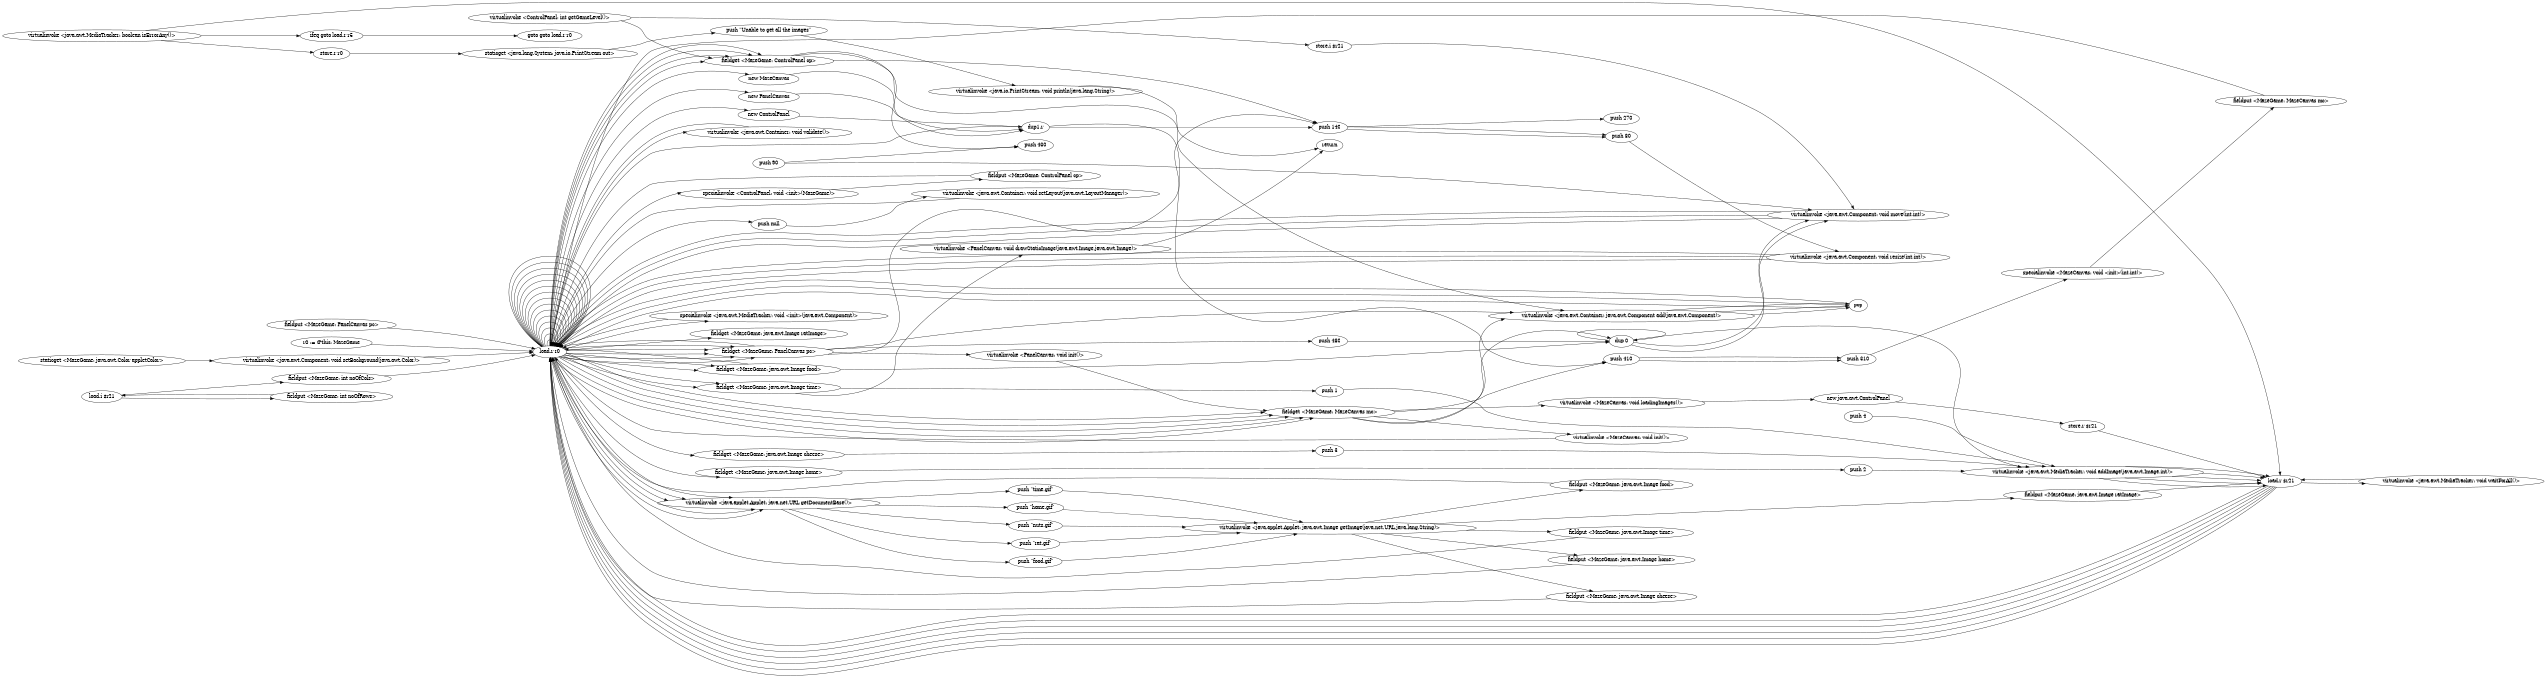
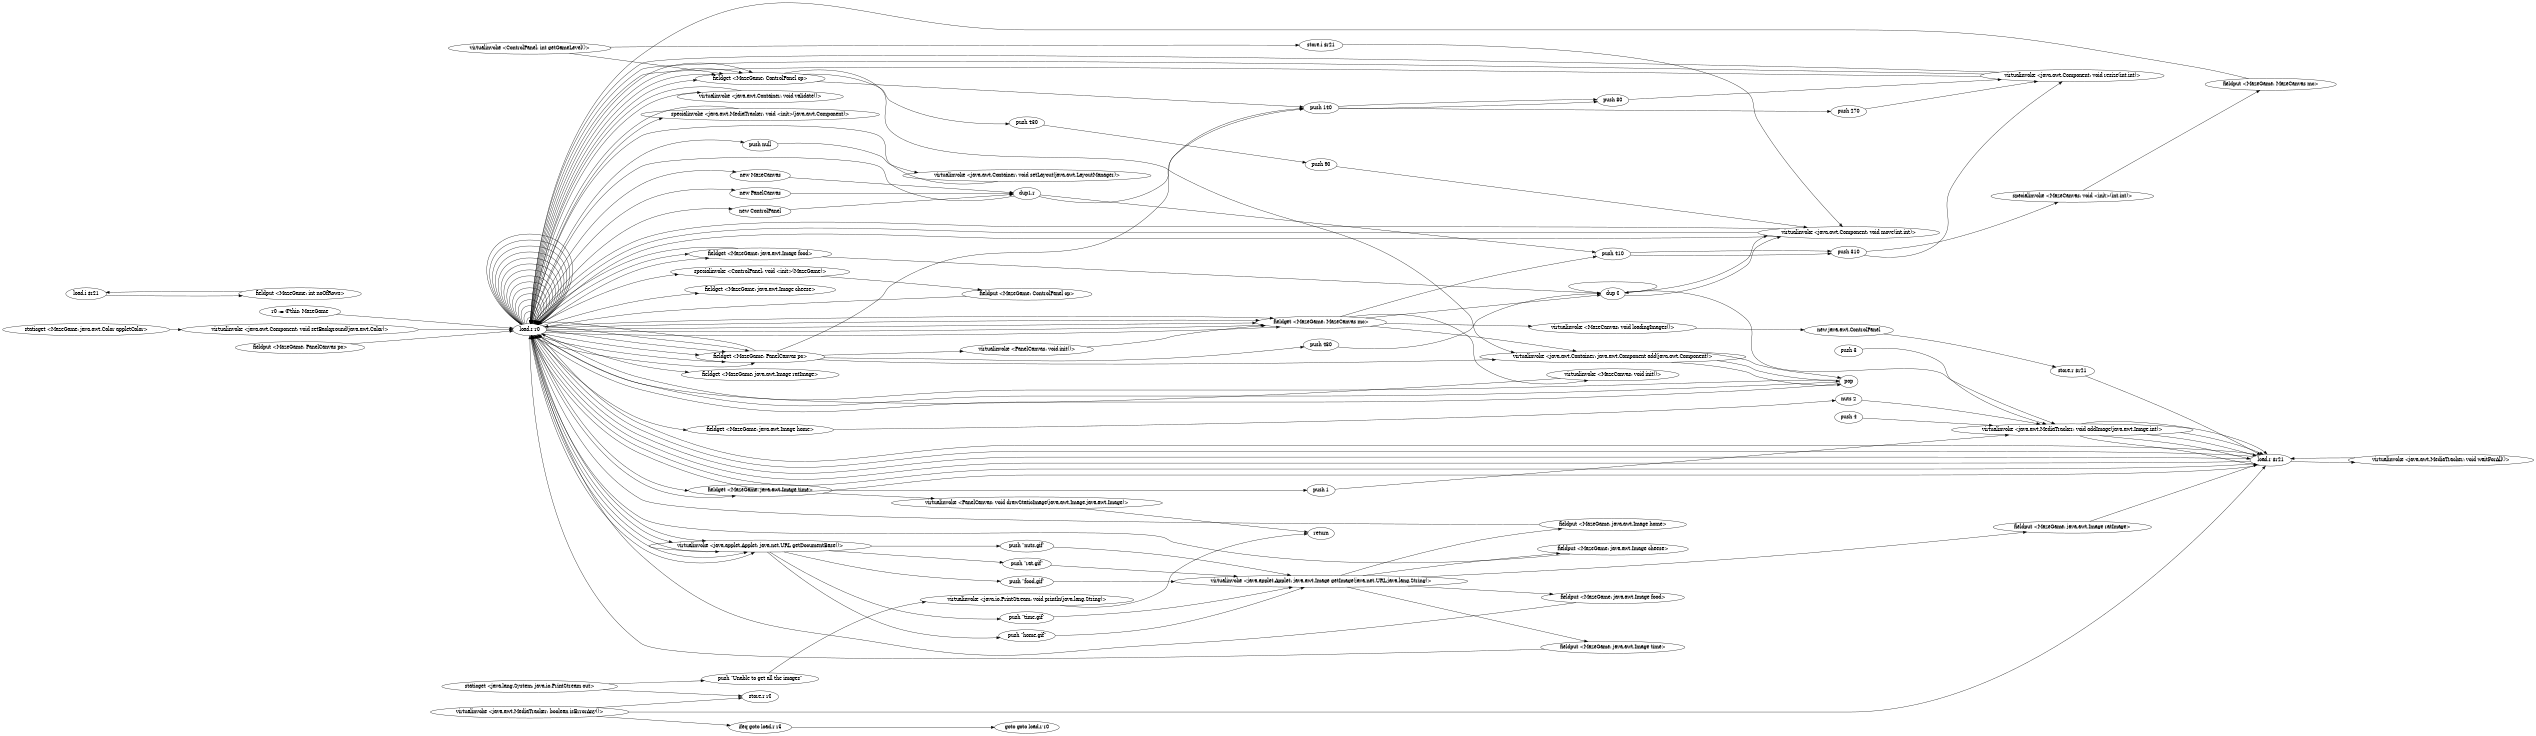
(404, 54) -> (671, 693)
none -> (1950, 95)
(900, 155) -> (1173, 144)
none -> (1955, 181)
(332, 379) -> none
(1078, 453) -> none
(1858, 470) -> (1849, 399)
